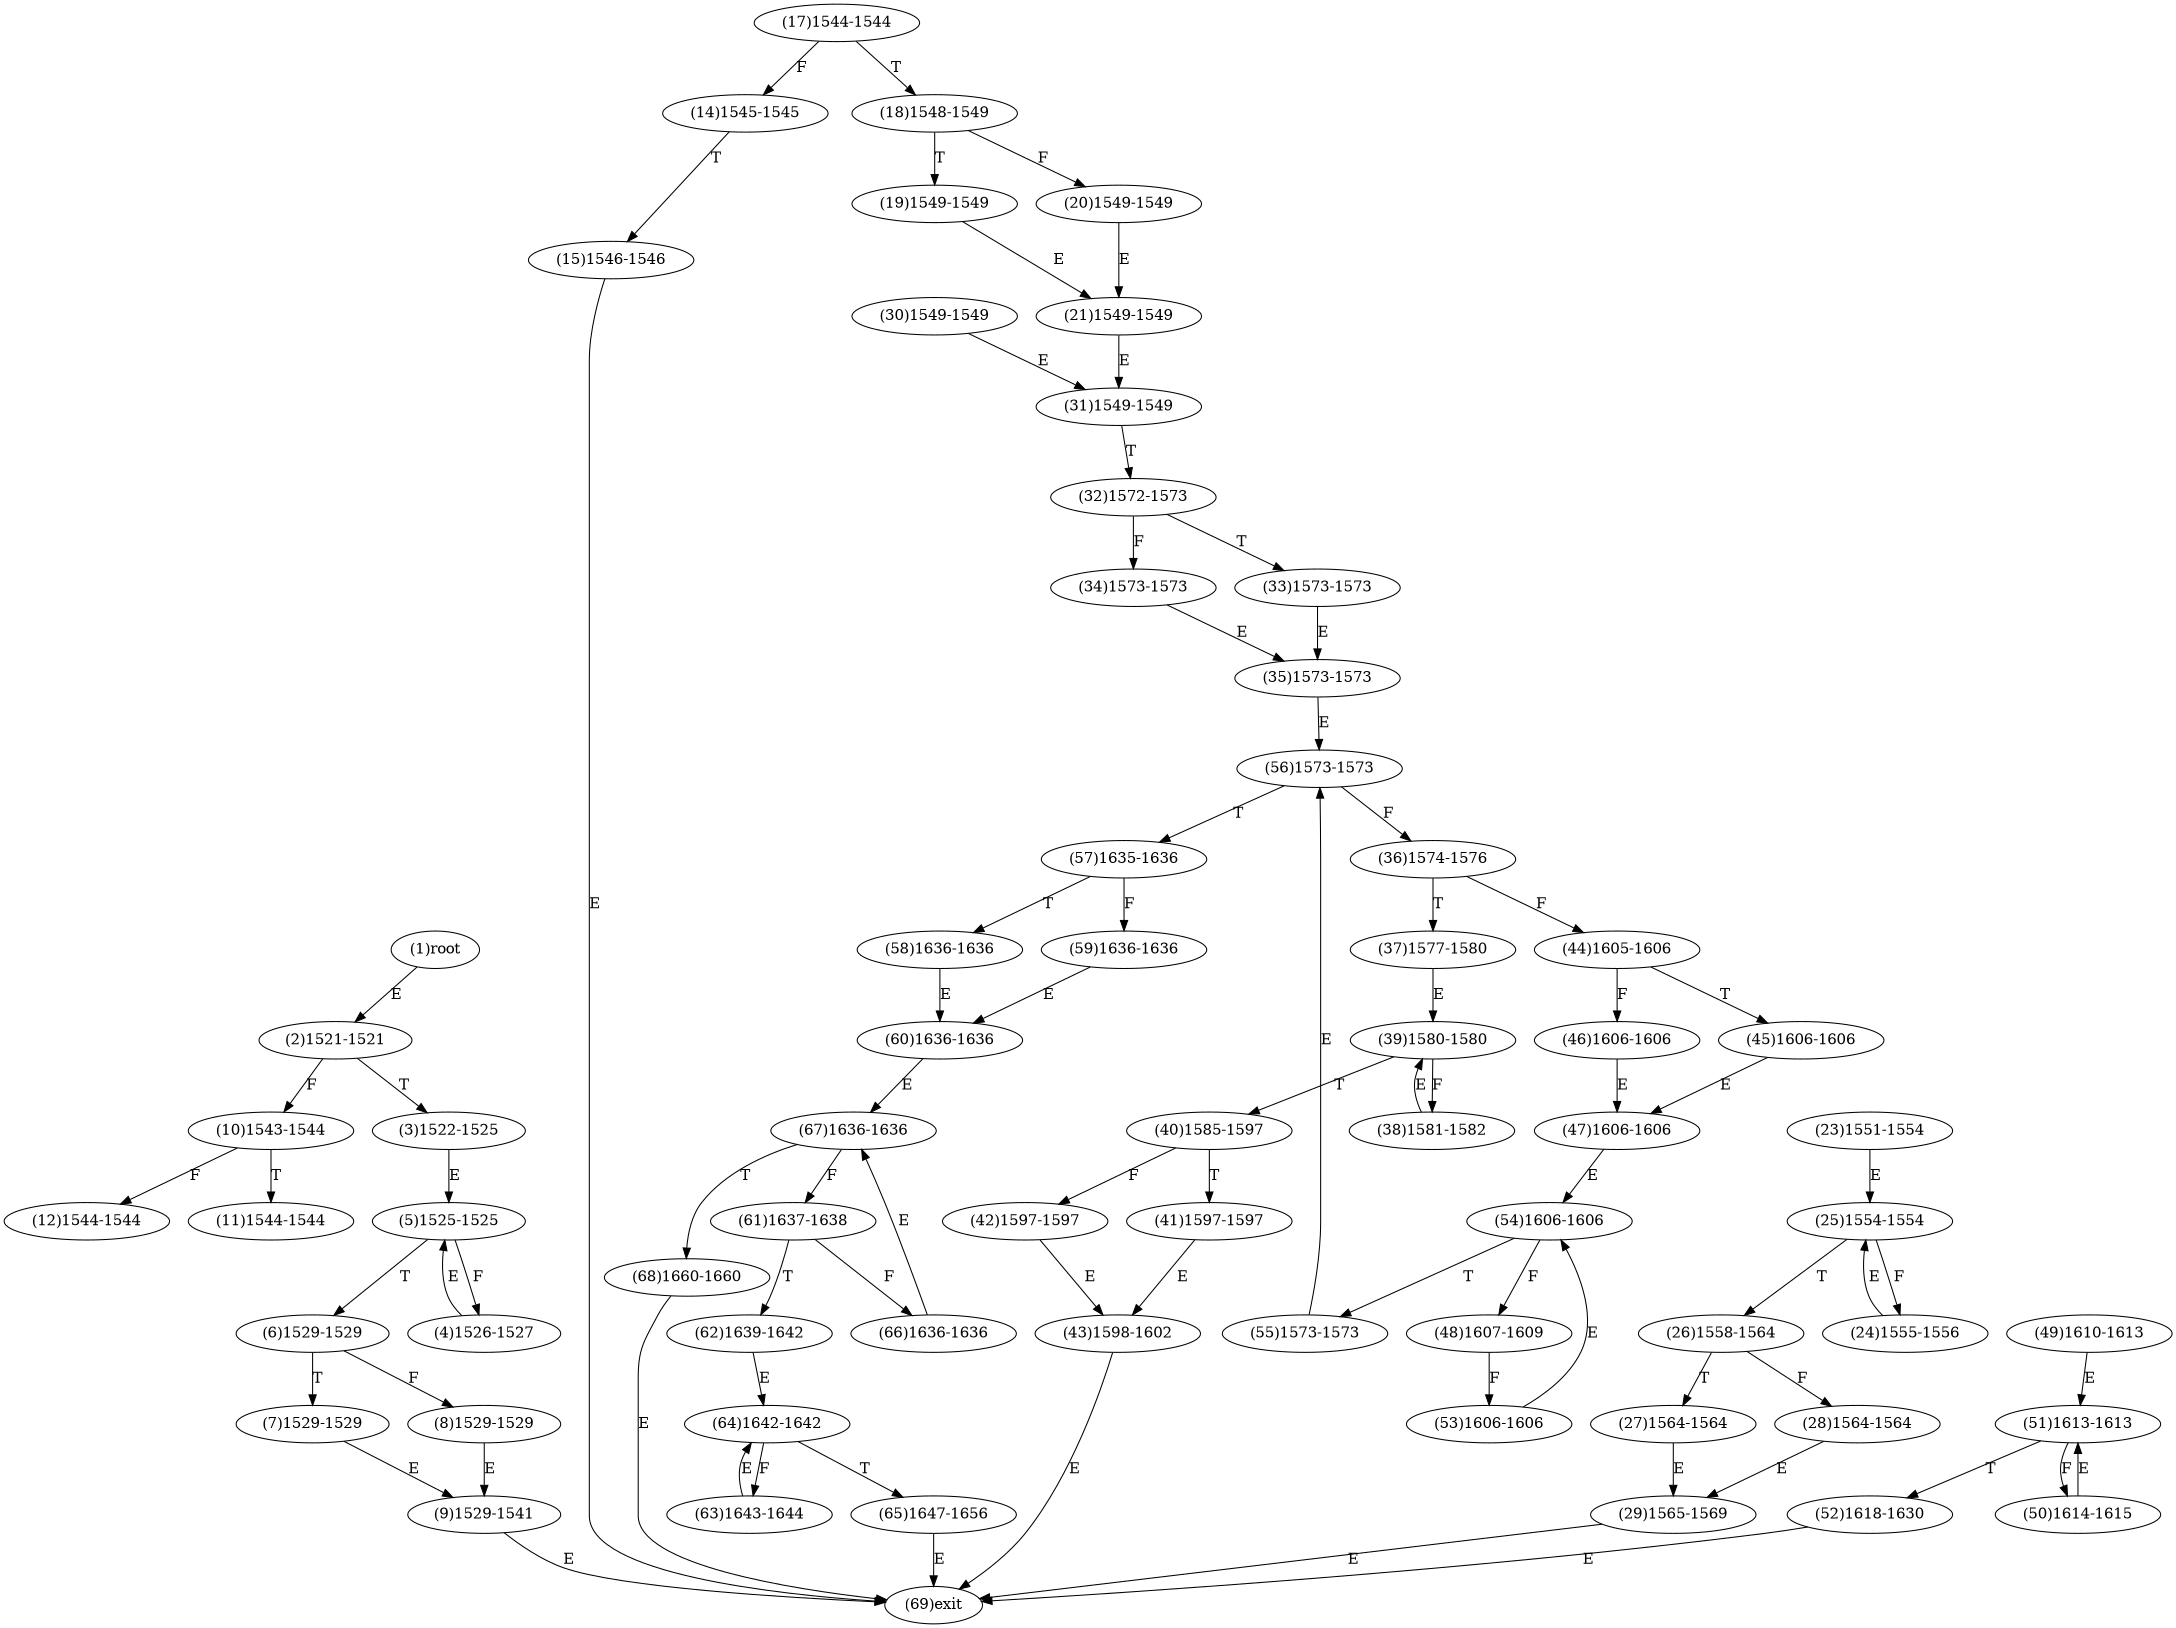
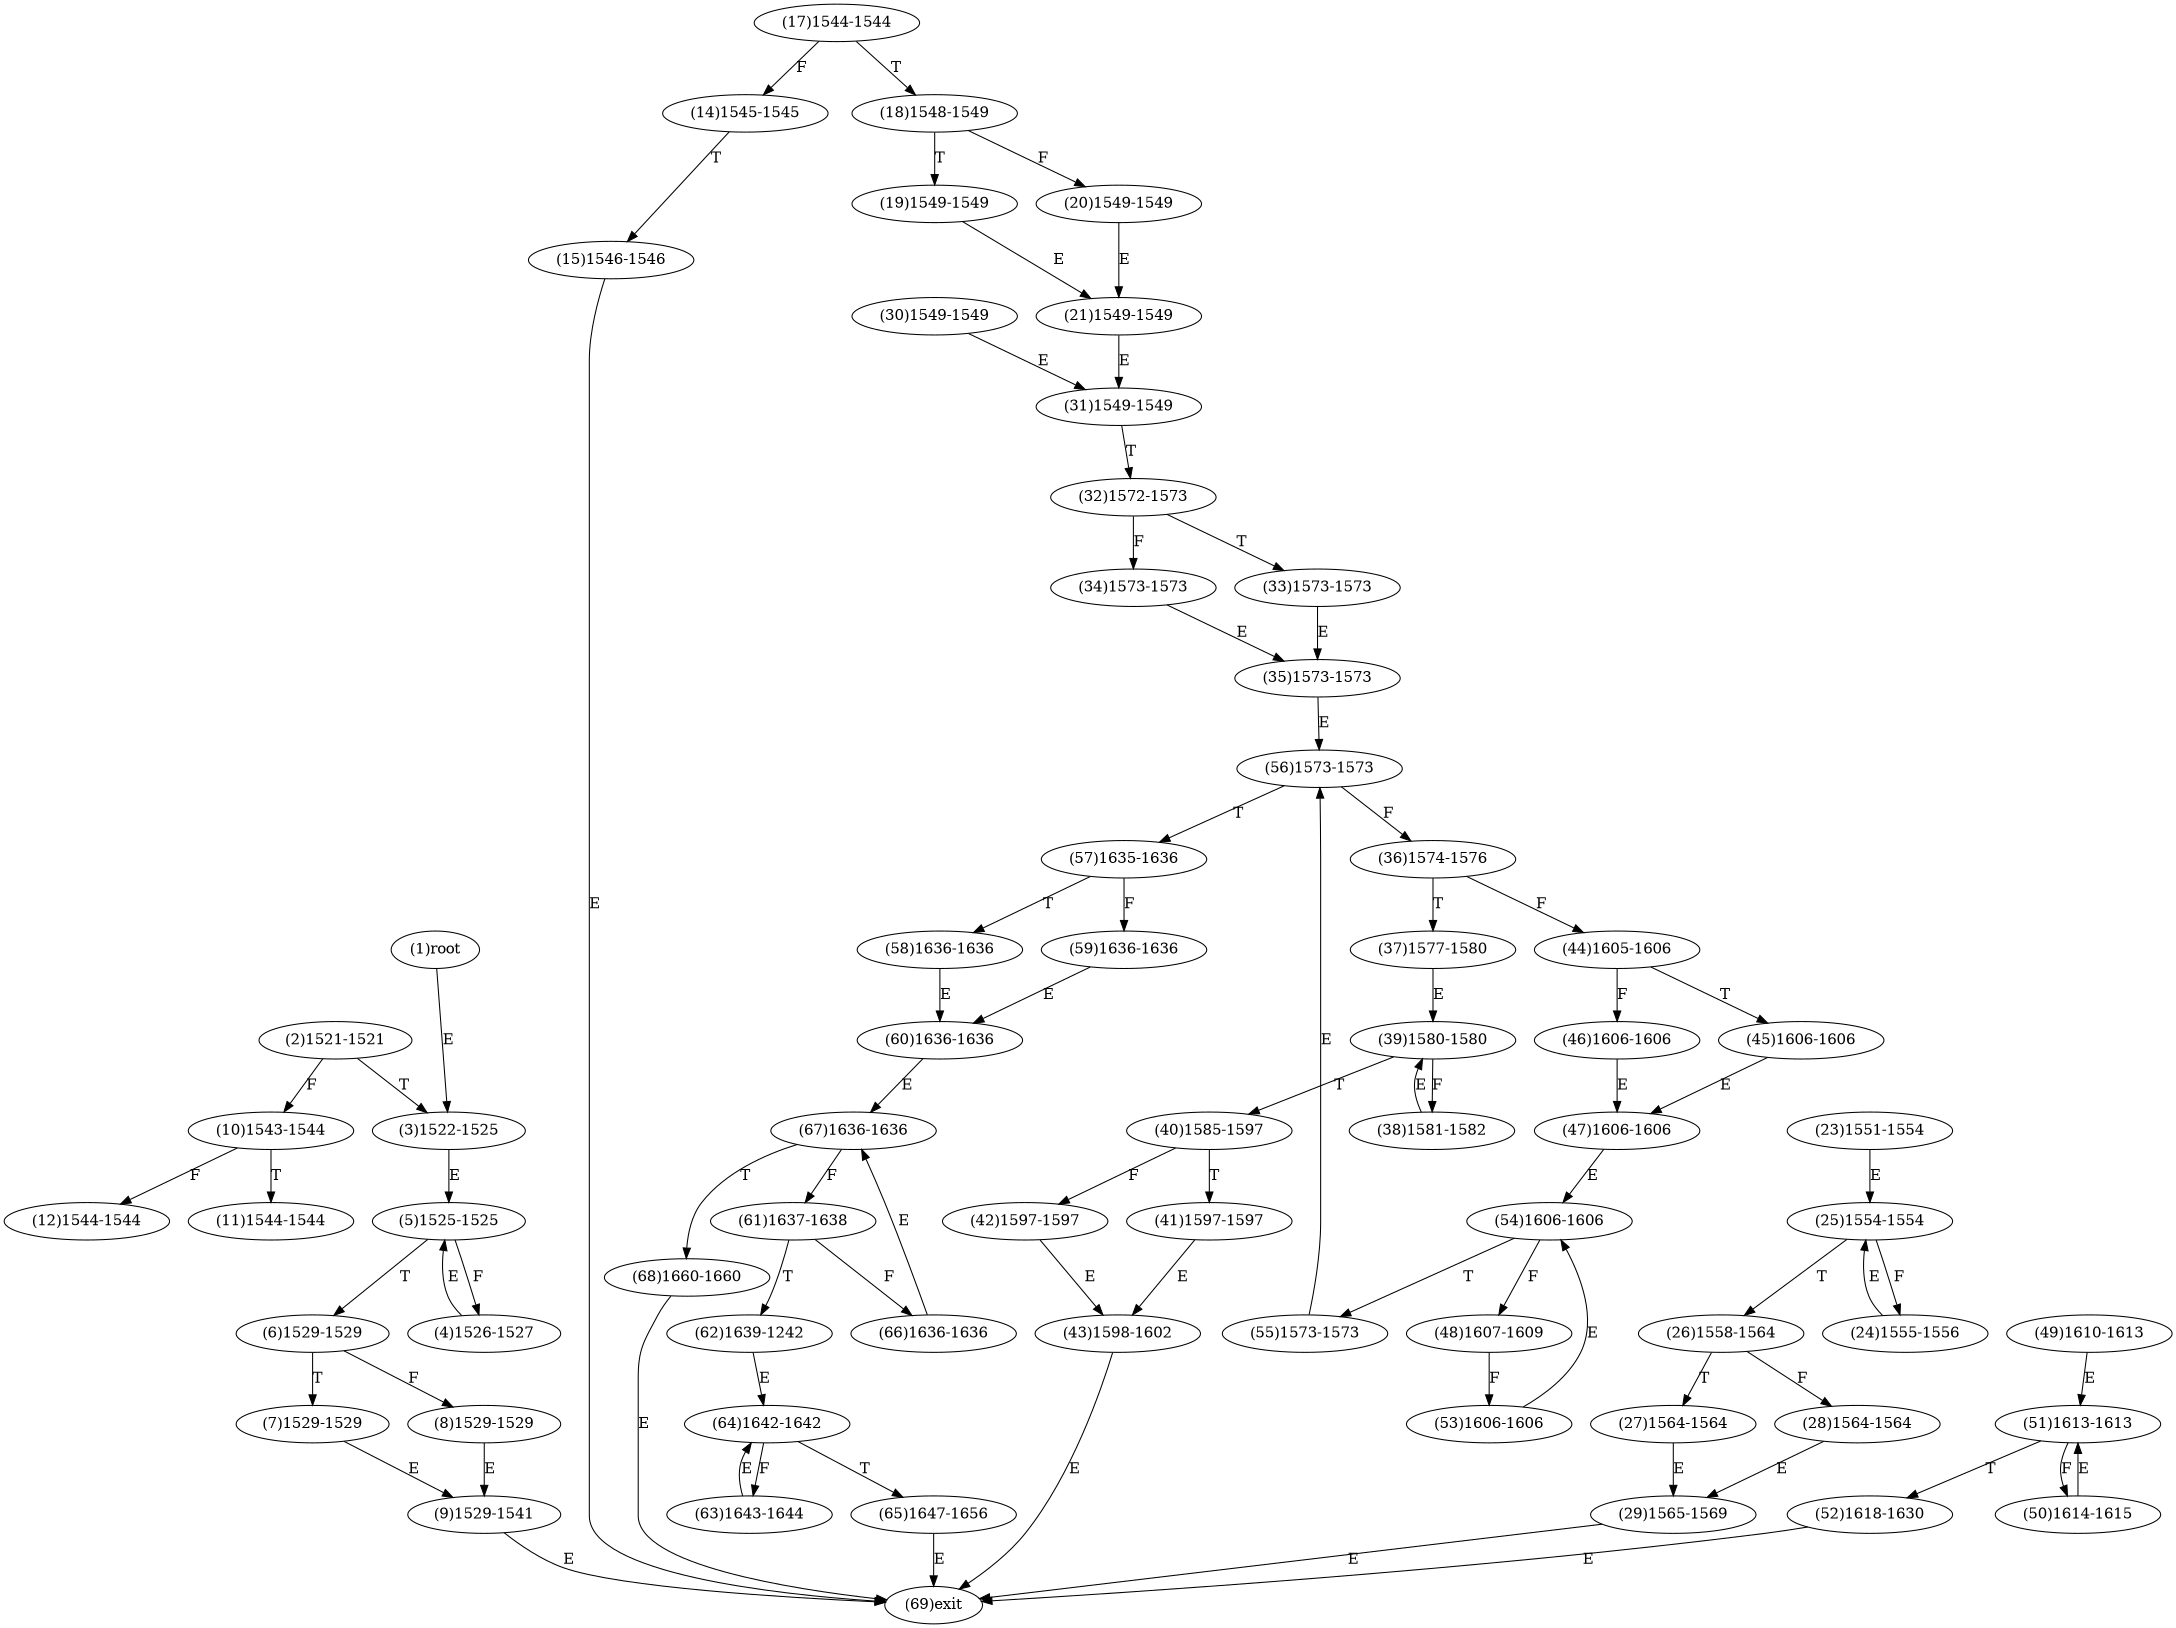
(390, 991) -> (442, 1035)
(750, 1334) -> (750, 1334)
